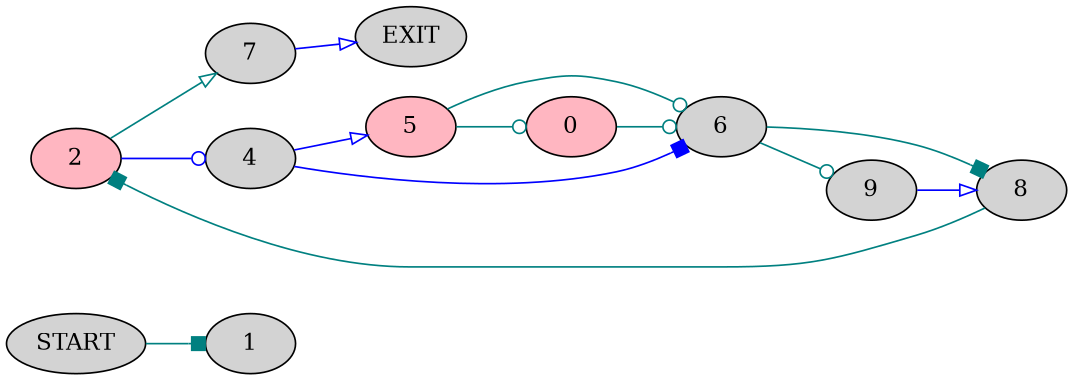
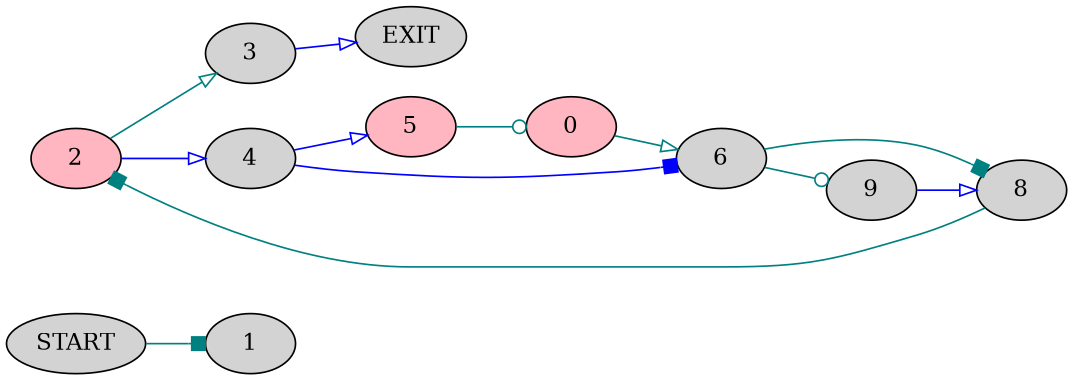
(251, 53) -> (251, 53)
(560, 76) -> none
(640, 127) -> (638, 141)
(156, 158) -> (155, 158)
